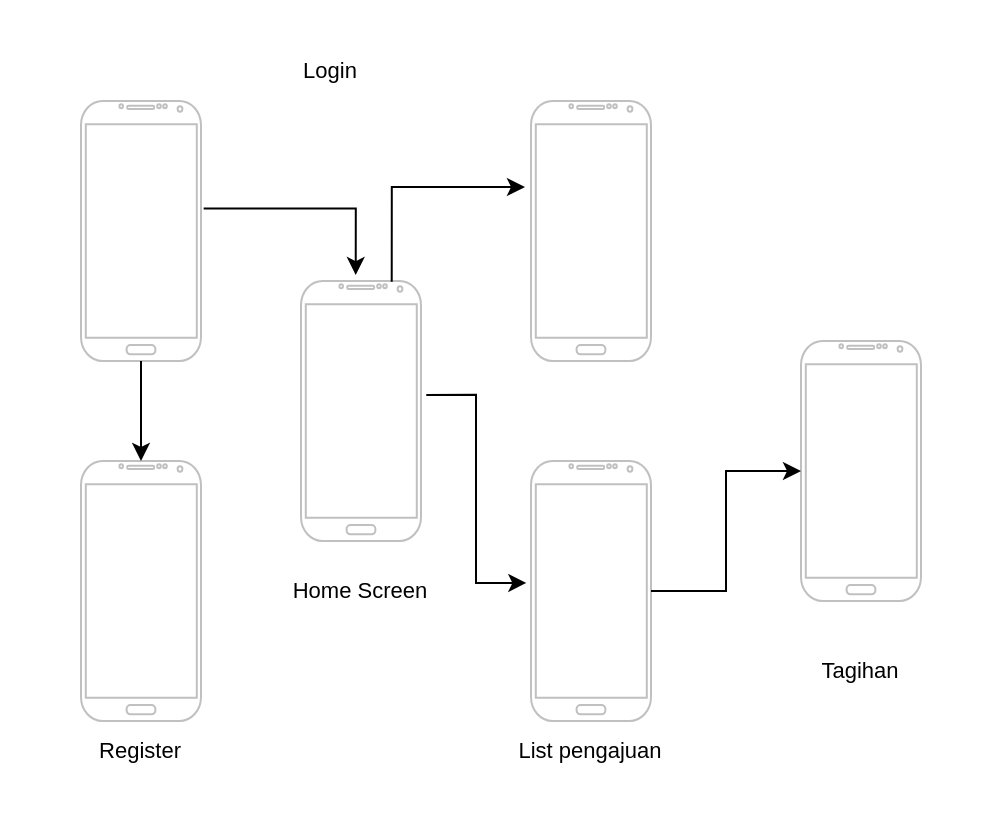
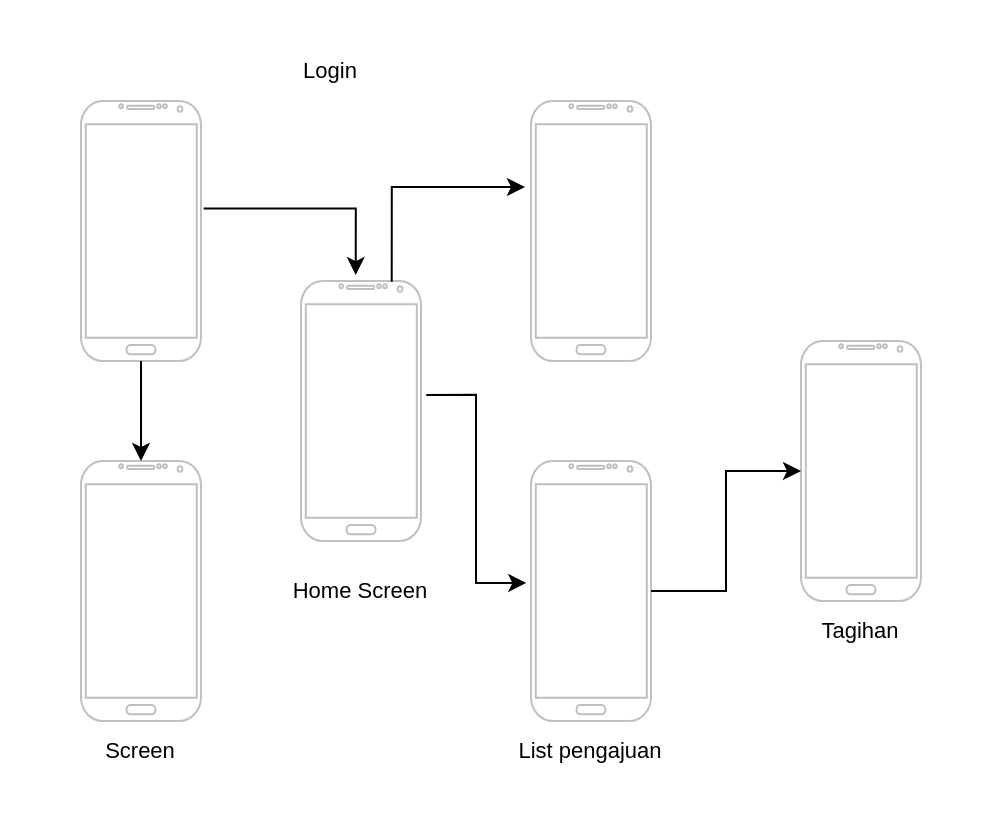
(861, 671) -> (861, 631)
(141, 751) -> (141, 751)
